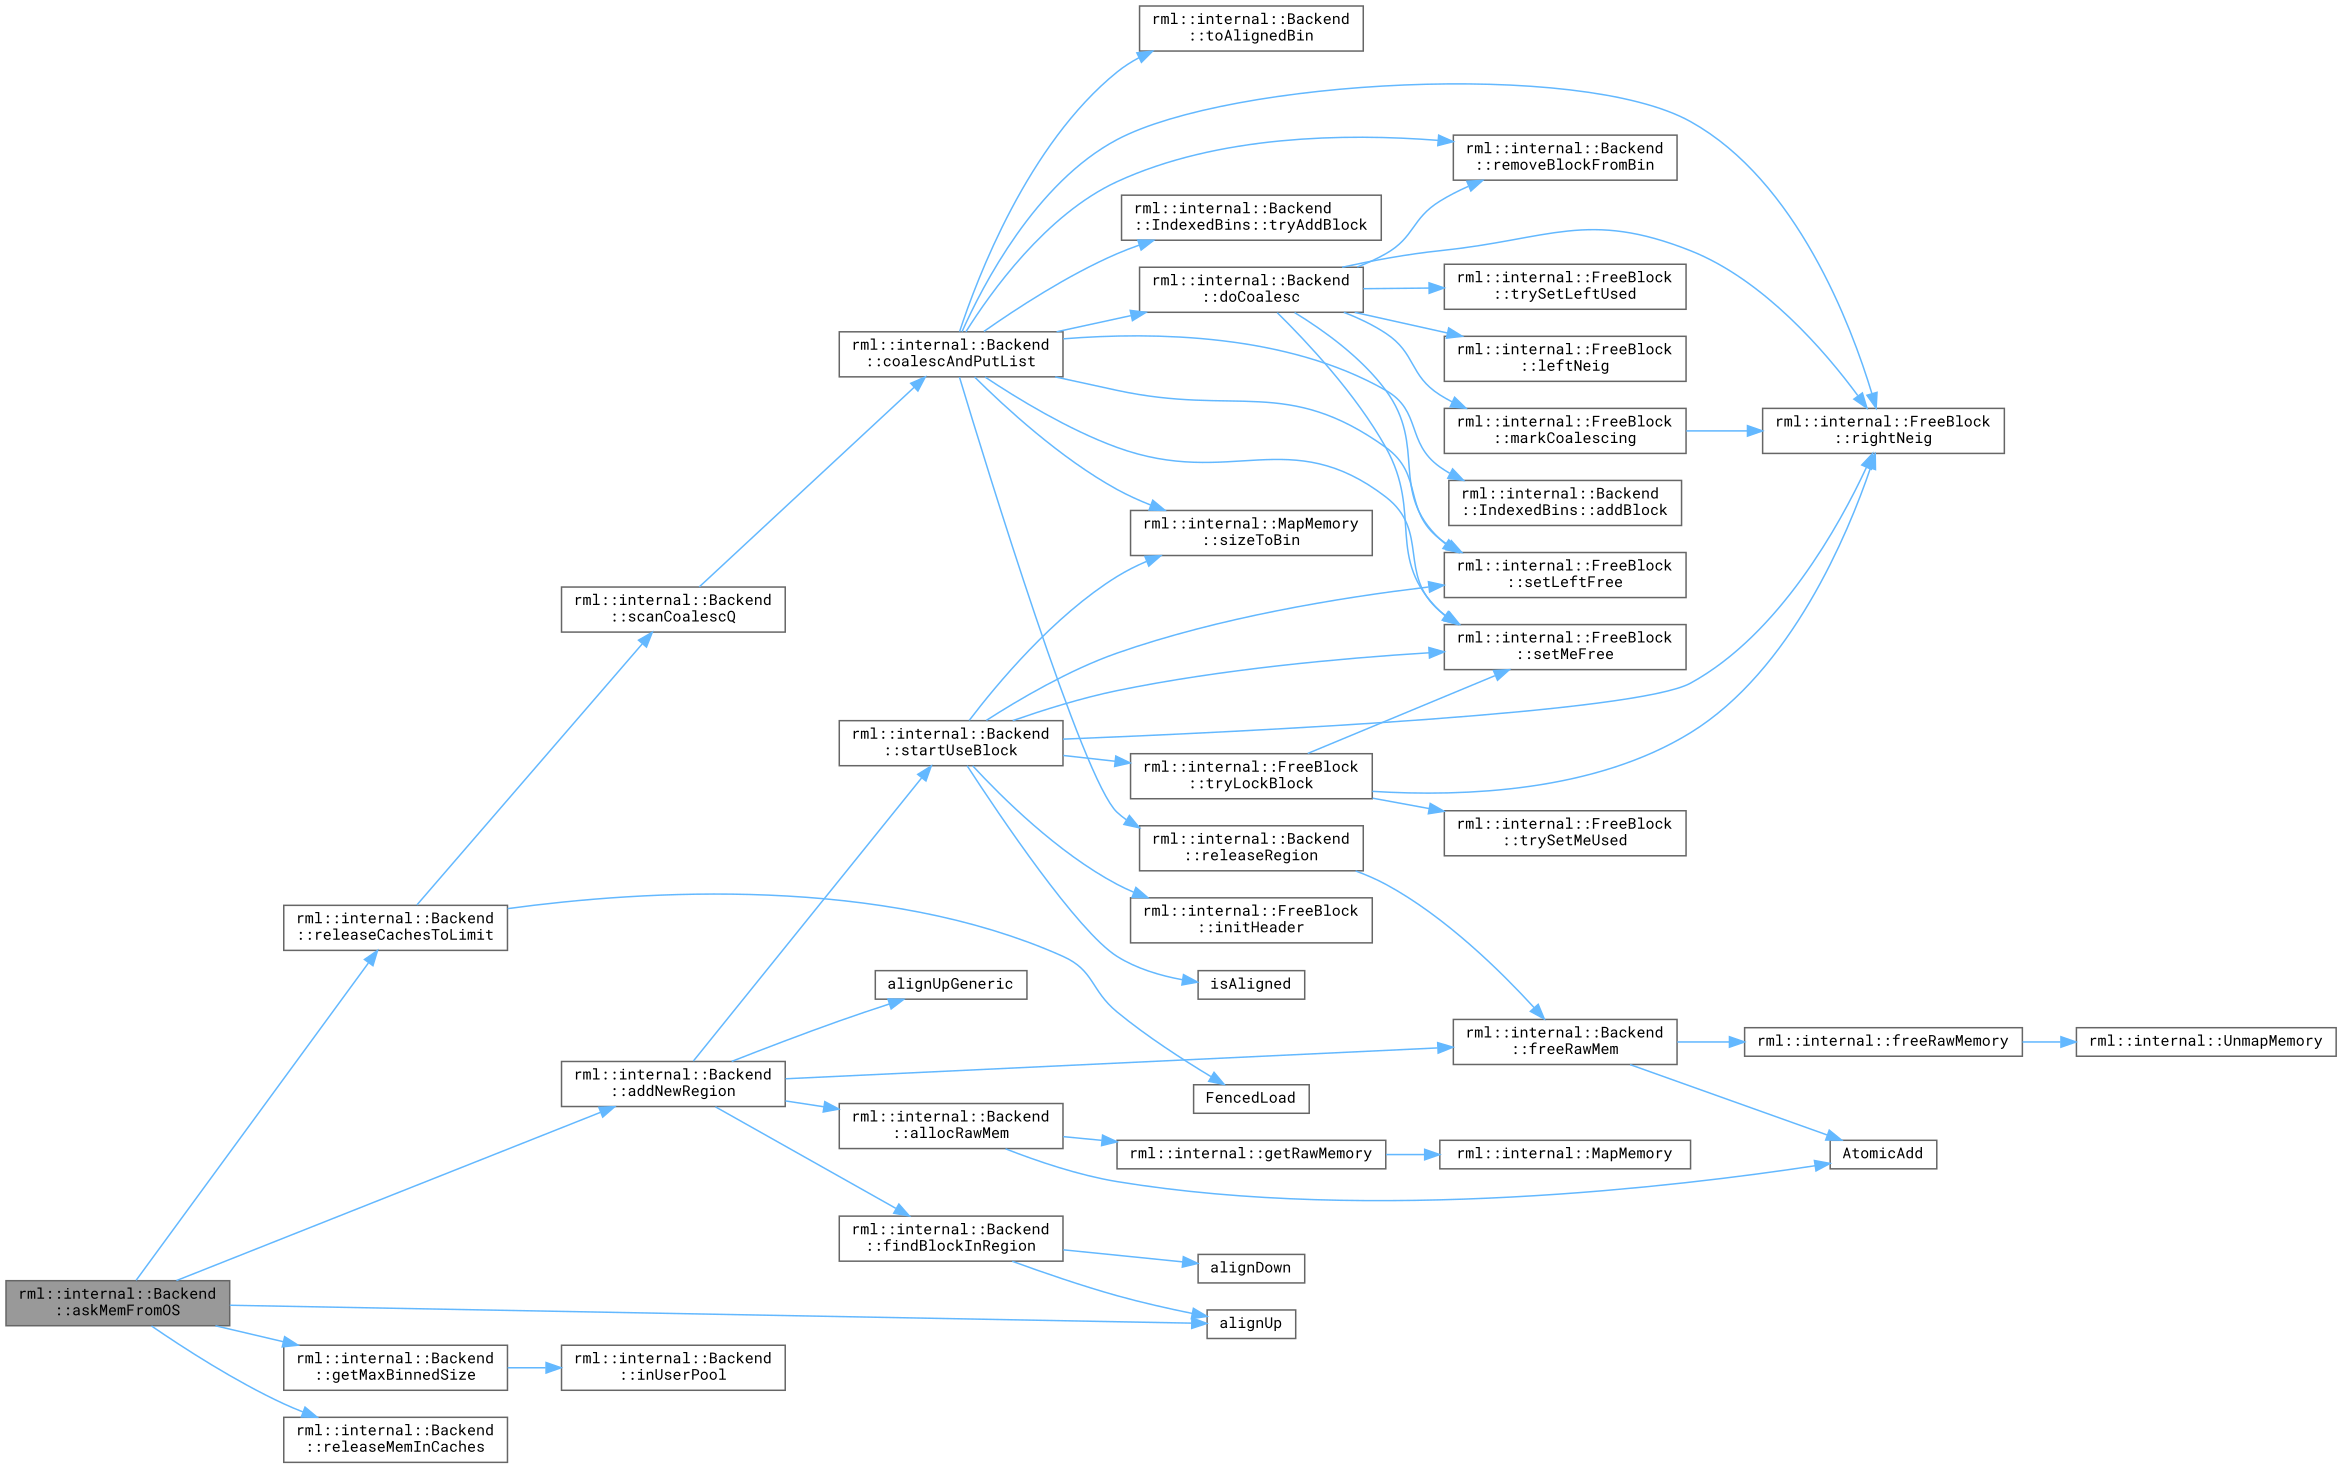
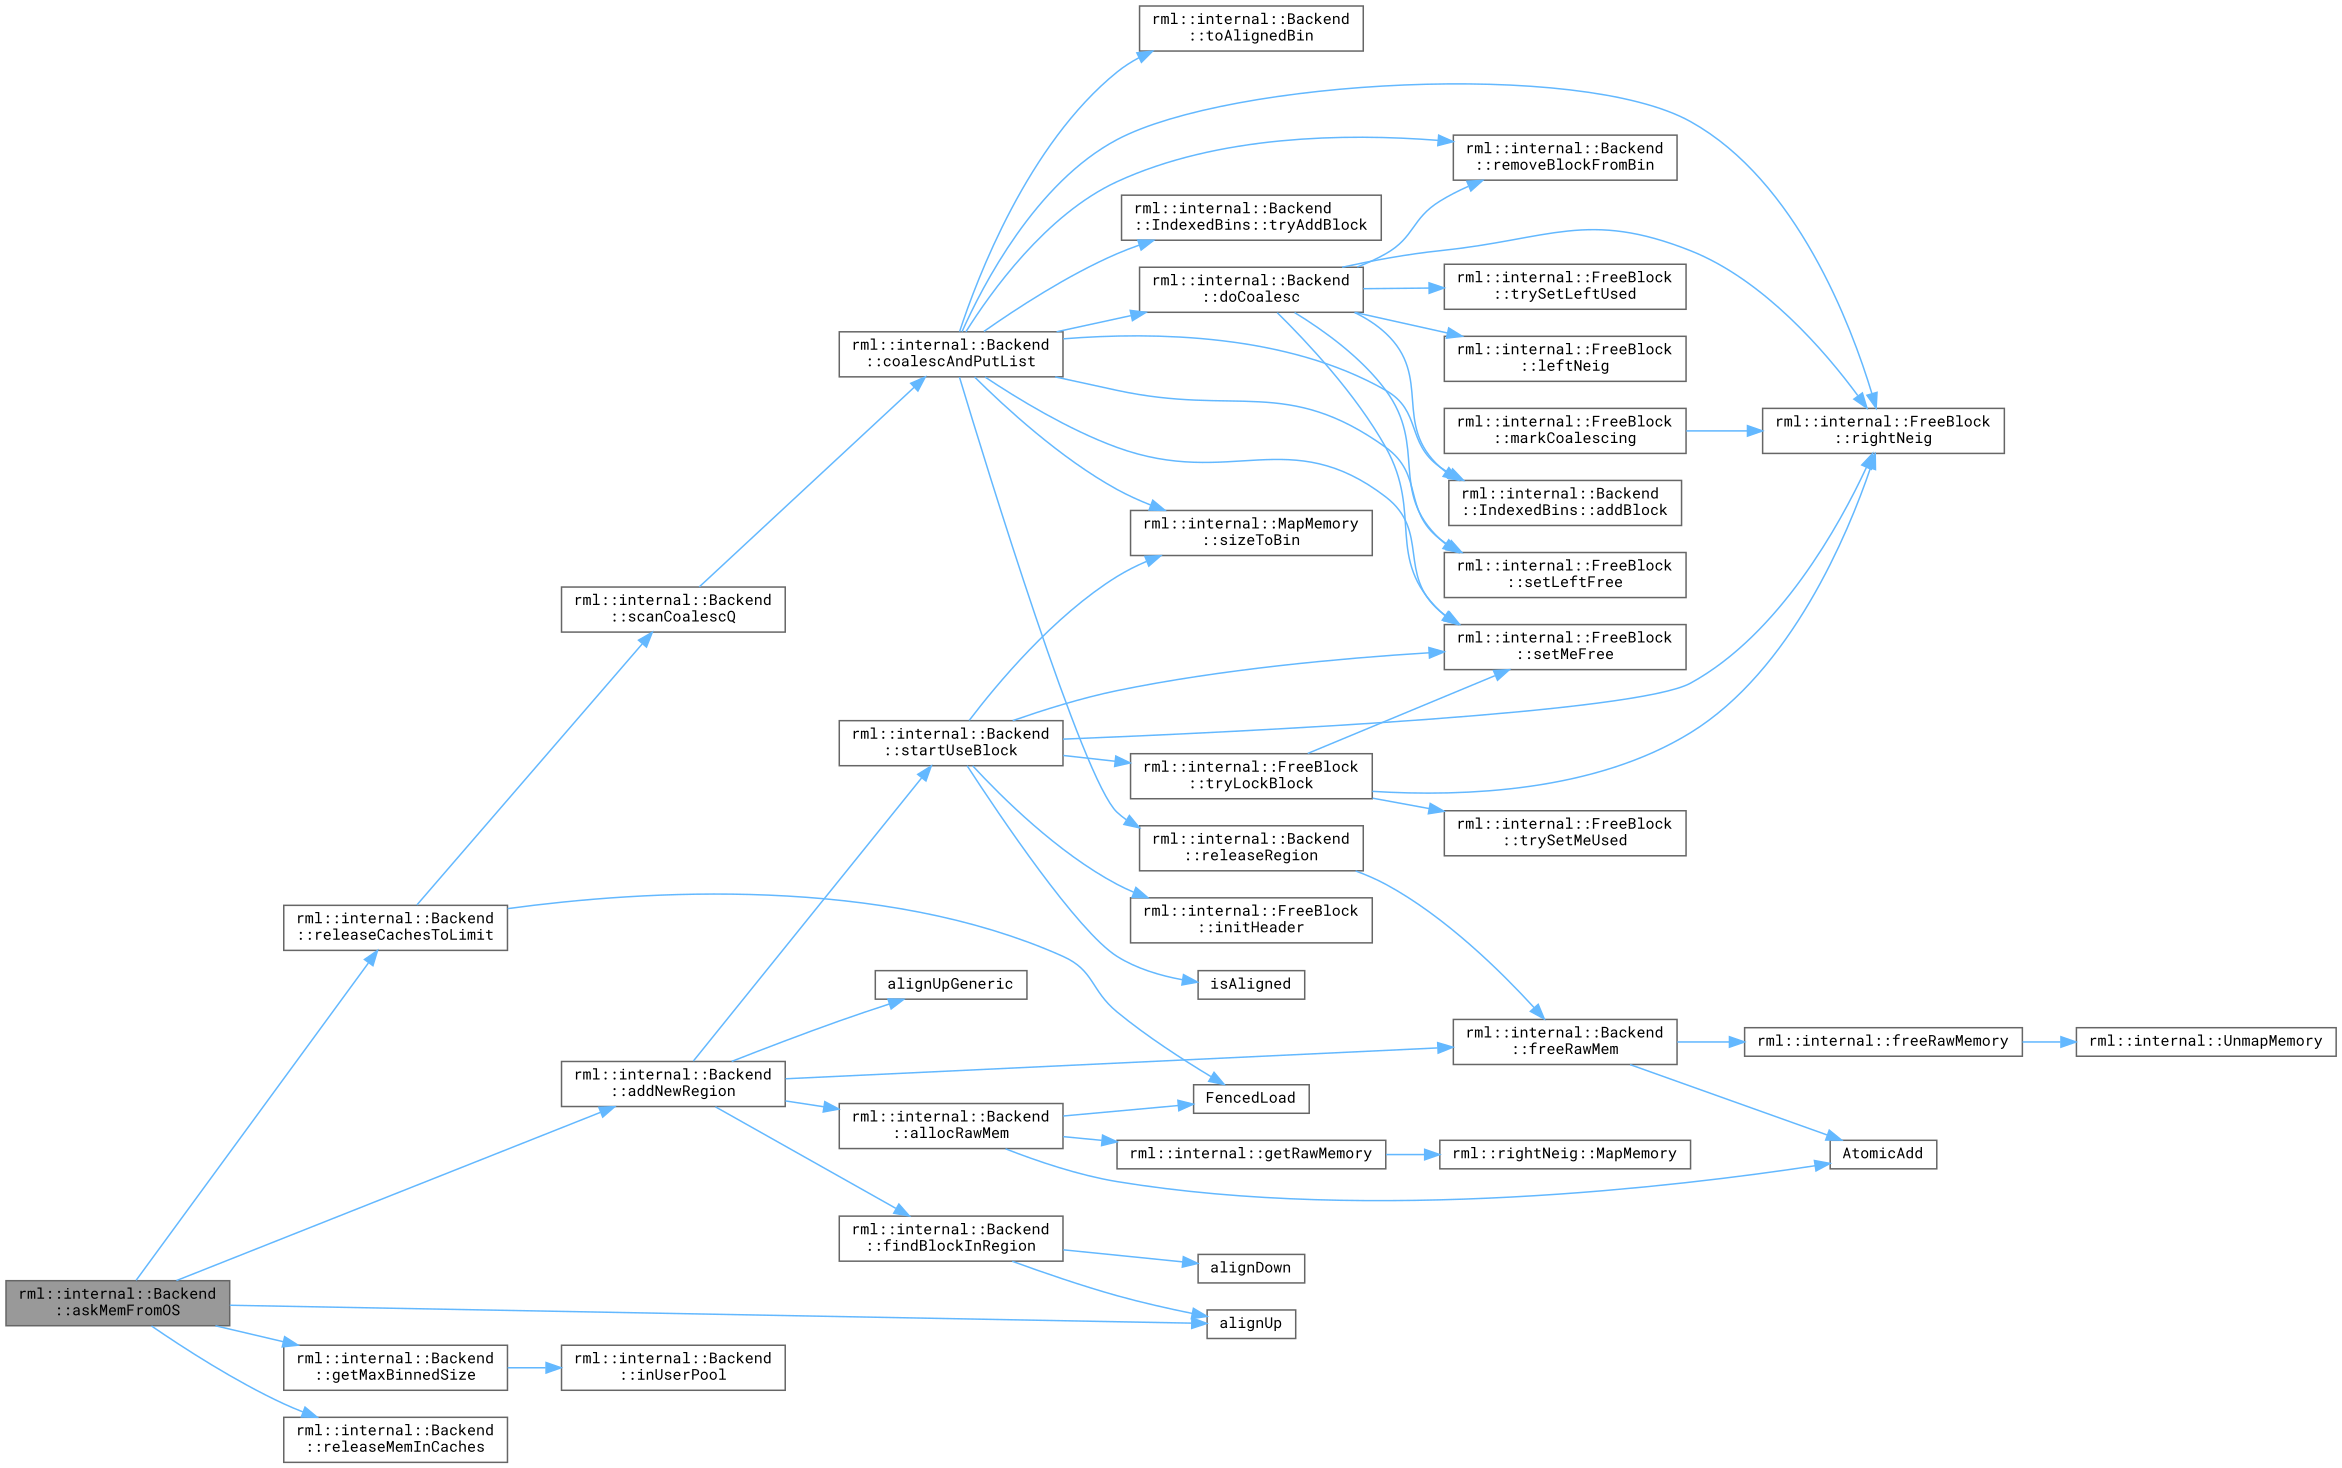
(1404, 350) -> (1411, 386)
(1199, 628) -> none
none -> (1121, 1111)
(1565, 1155) -> (1565, 1155)
